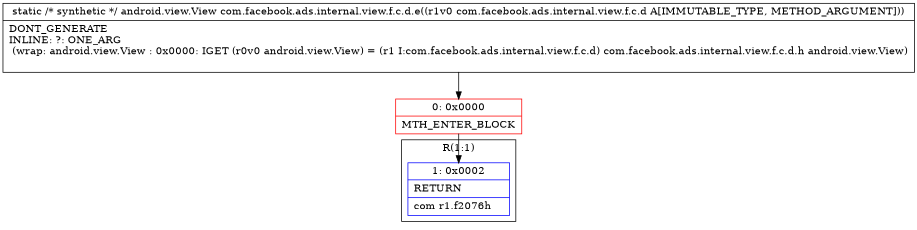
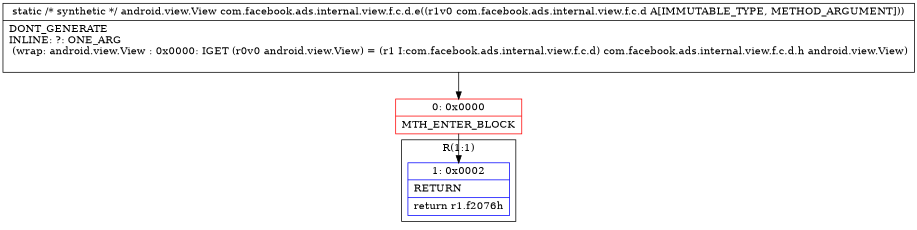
(453, 206) -> (459, 206)
